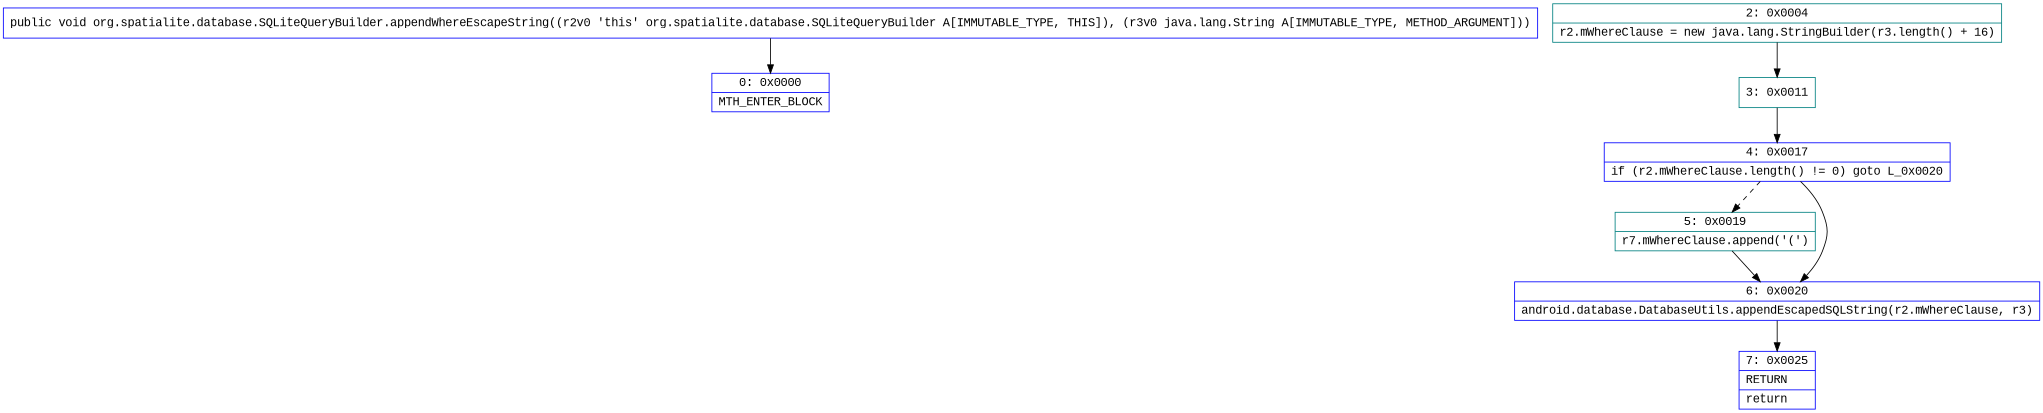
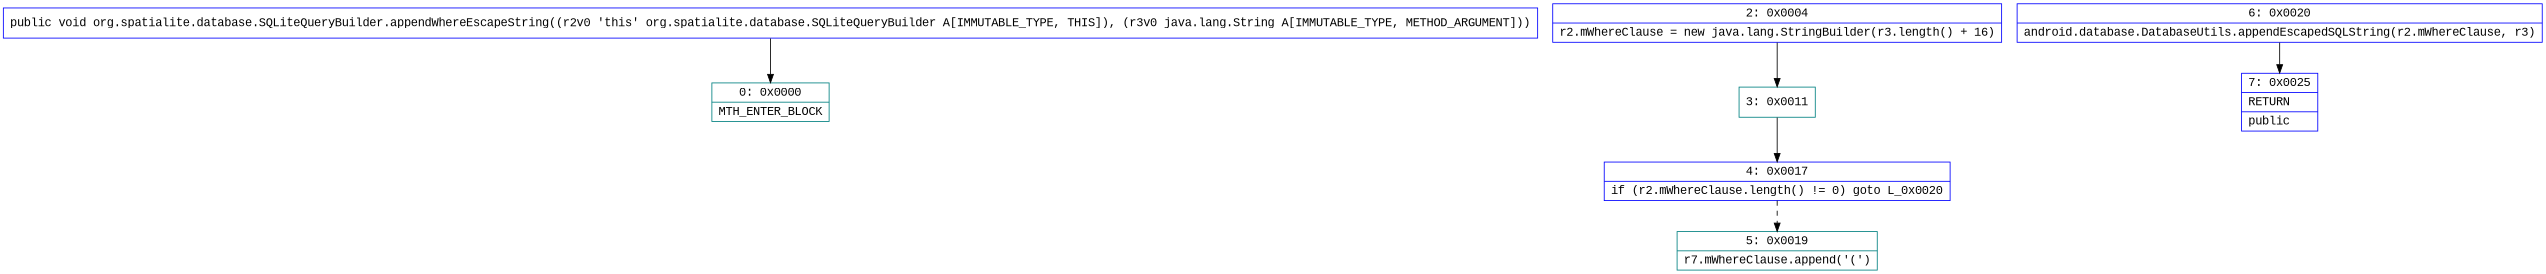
(1777, 23) -> (1777, 23)
(770, 93) -> (770, 102)
(1827, 227) -> none
(1743, 263) -> none
(1767, 399) -> (2269, 121)
